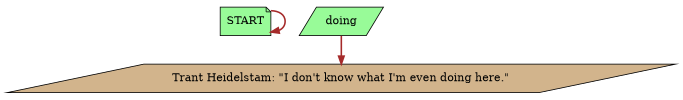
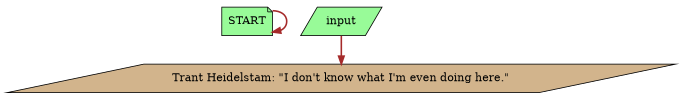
(341, 21) -> (341, 21)
